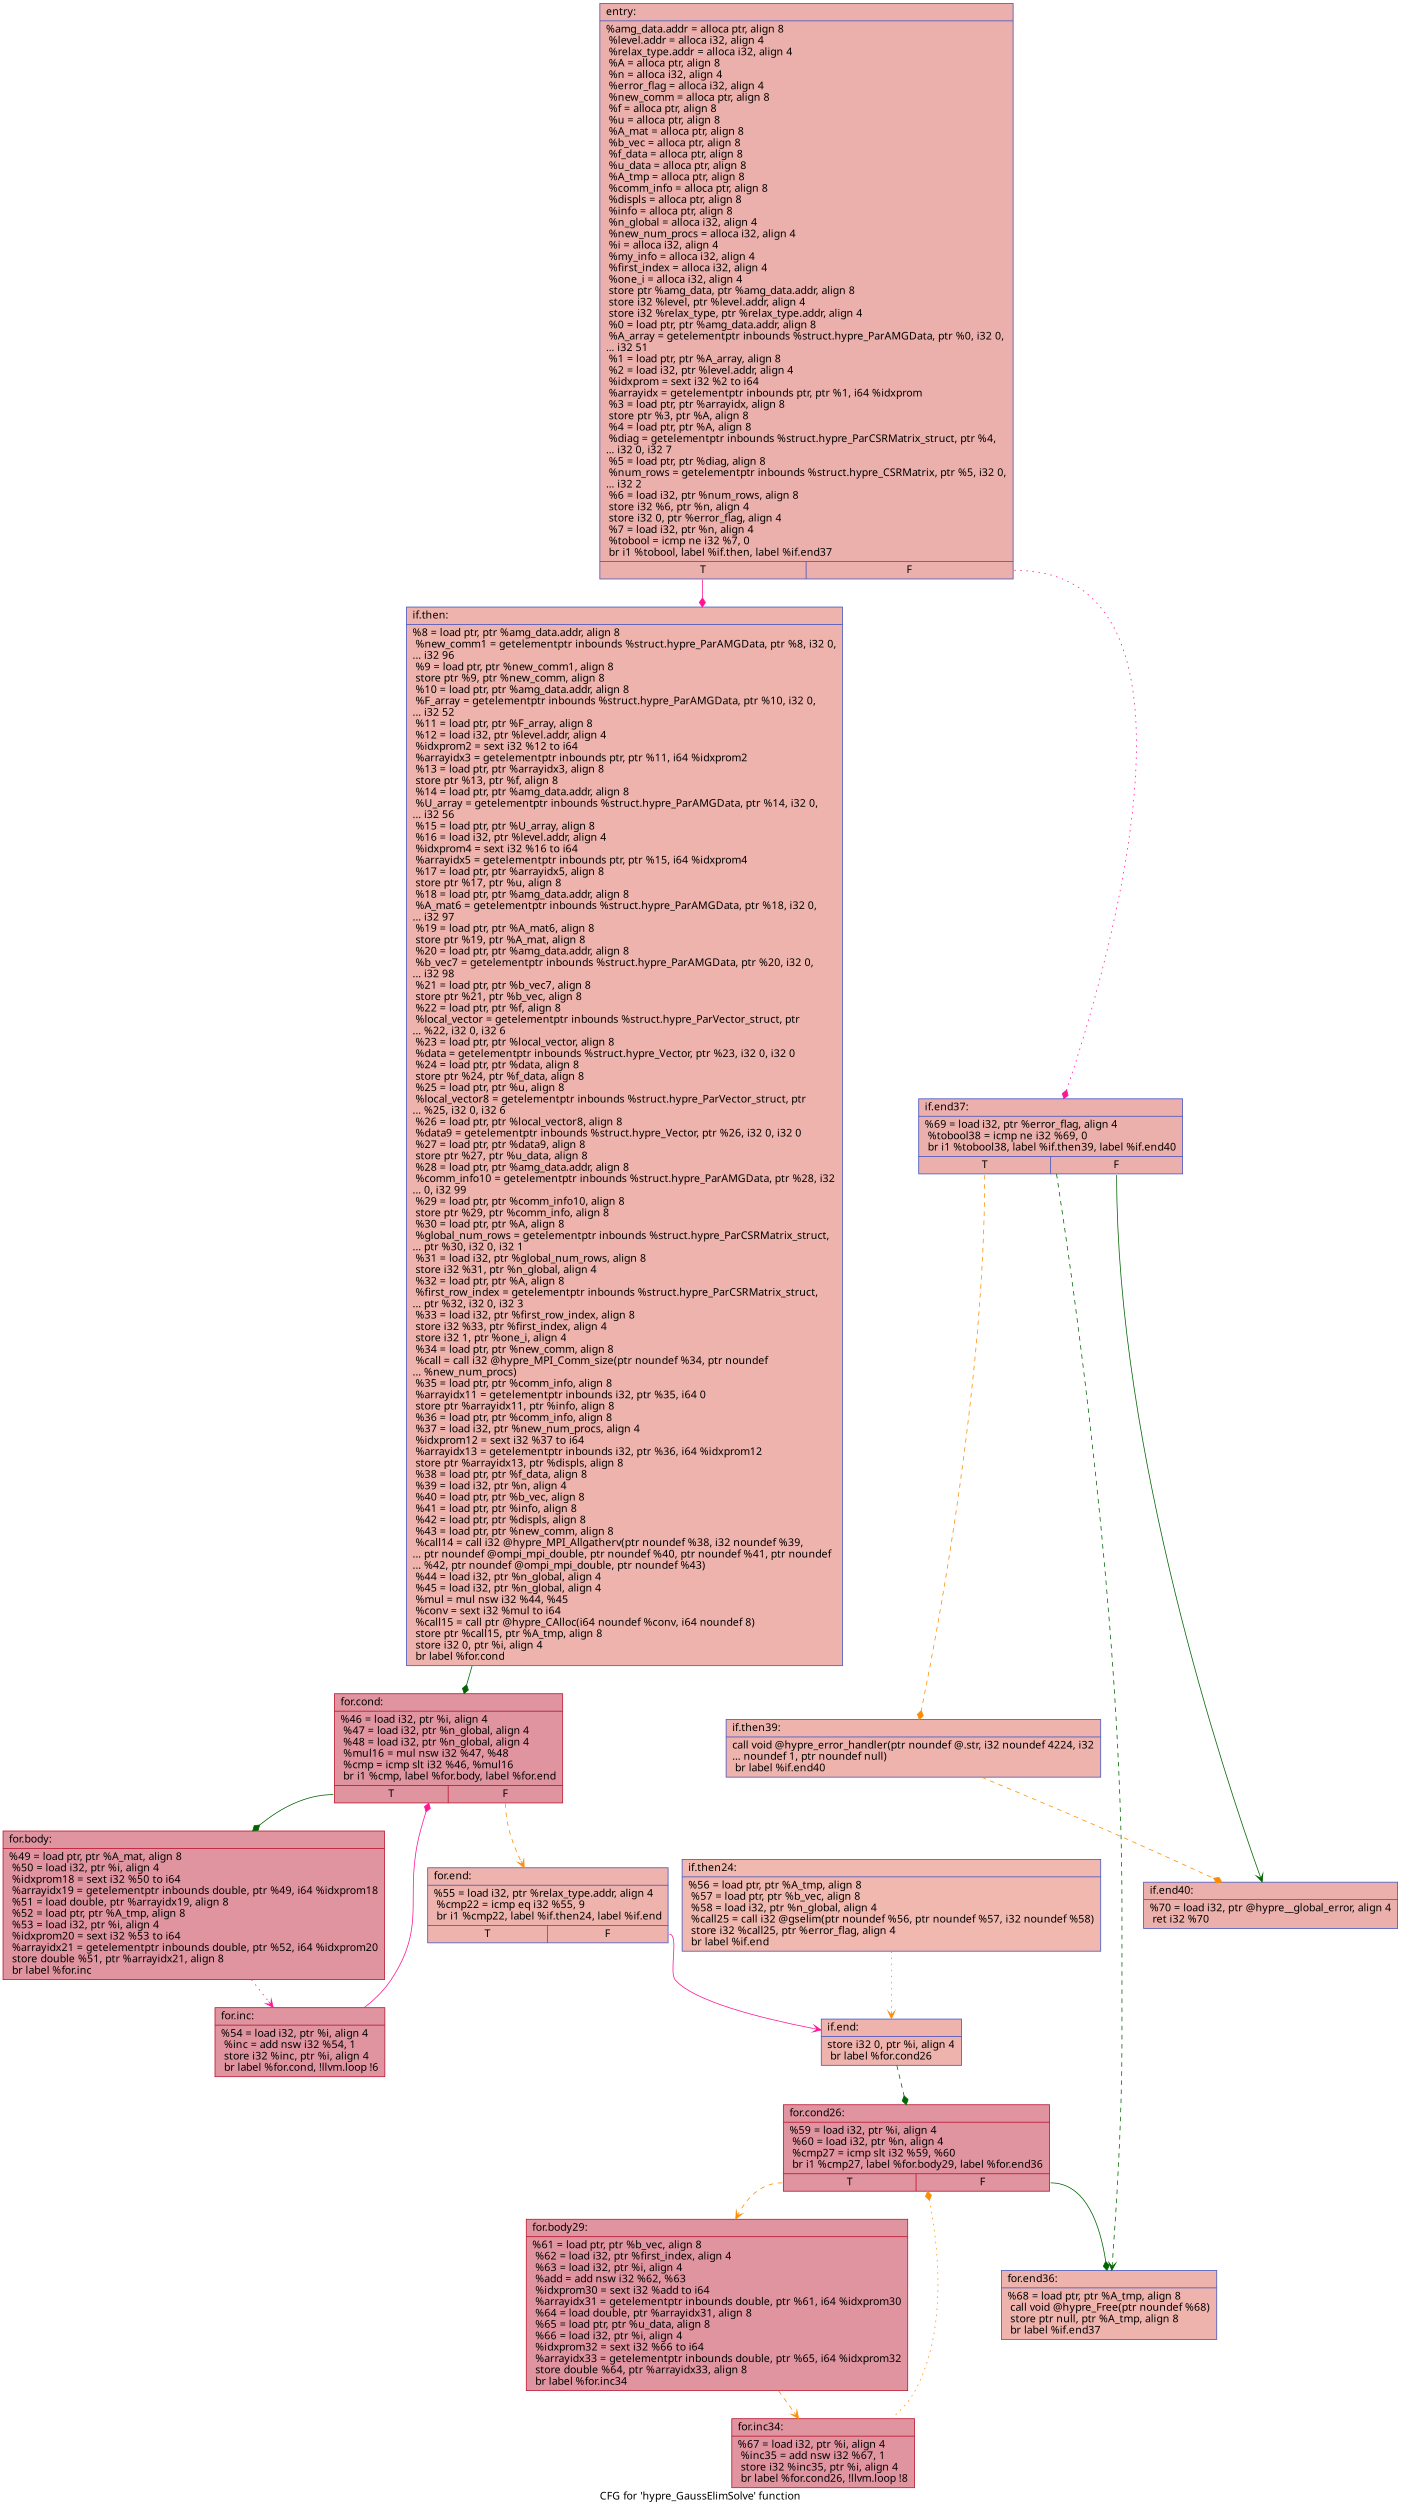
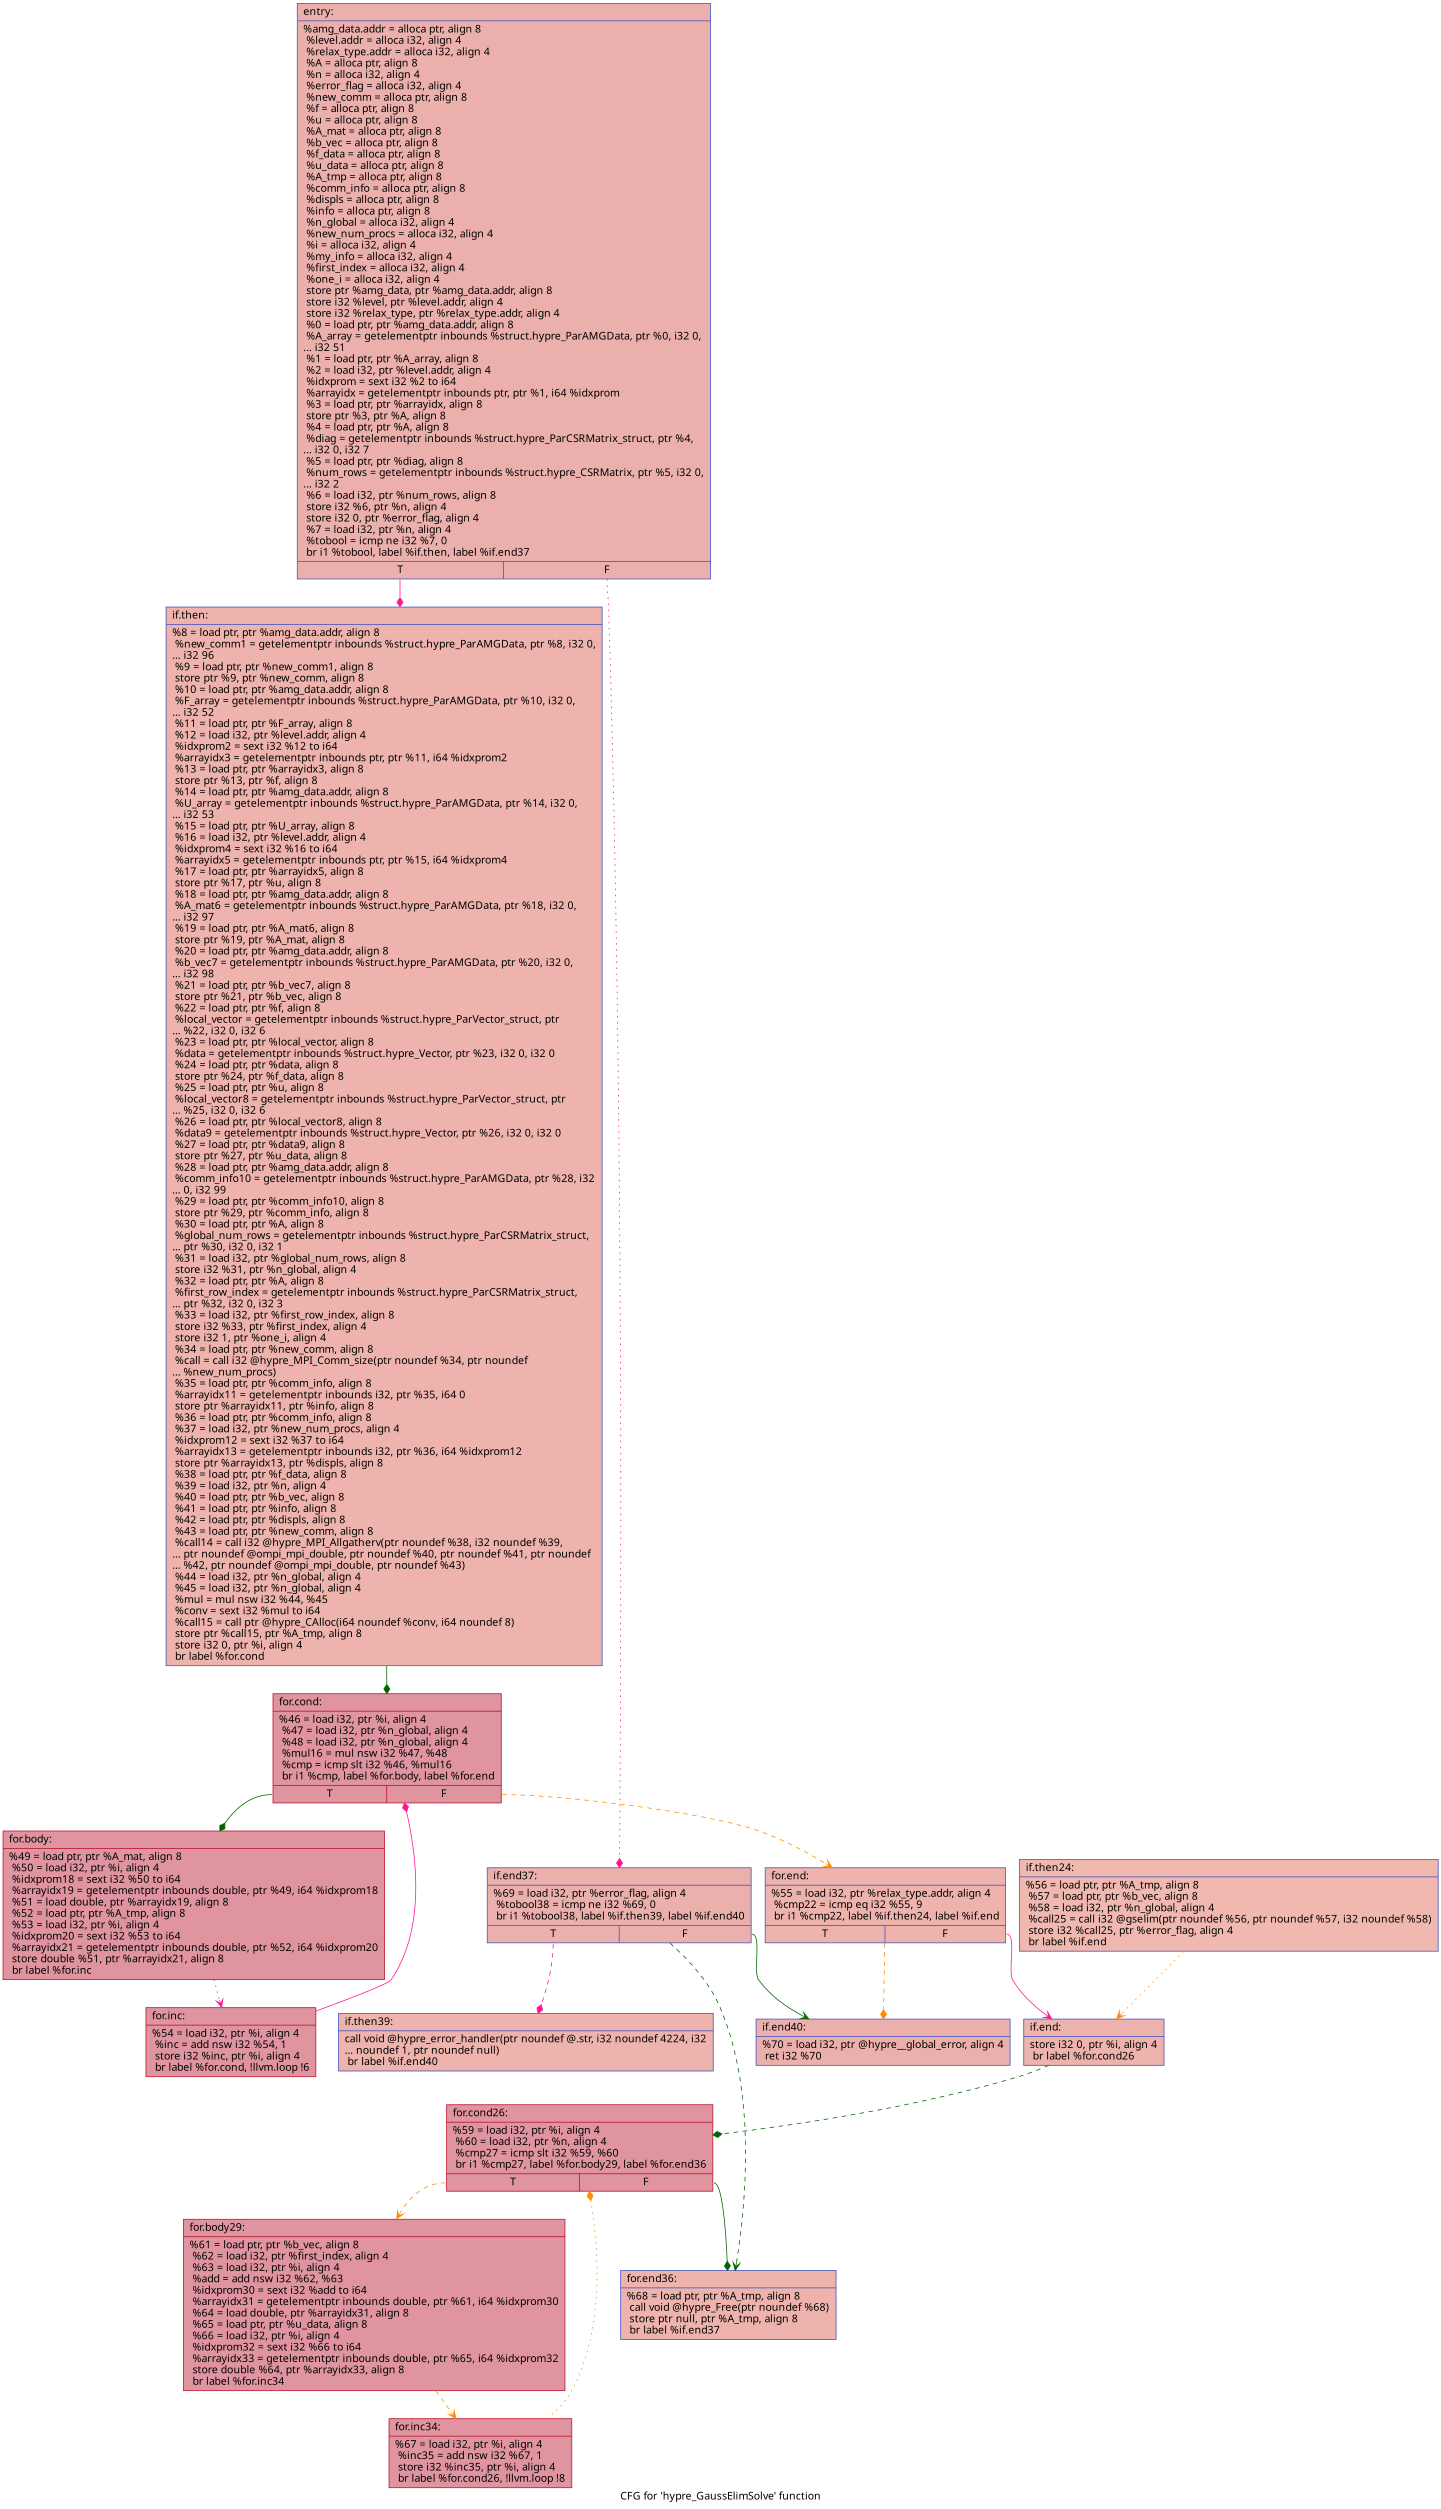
(434, 815) -> (193, 815)
(965, 1444) -> (550, 1975)
(1098, 1827) -> (884, 1976)
